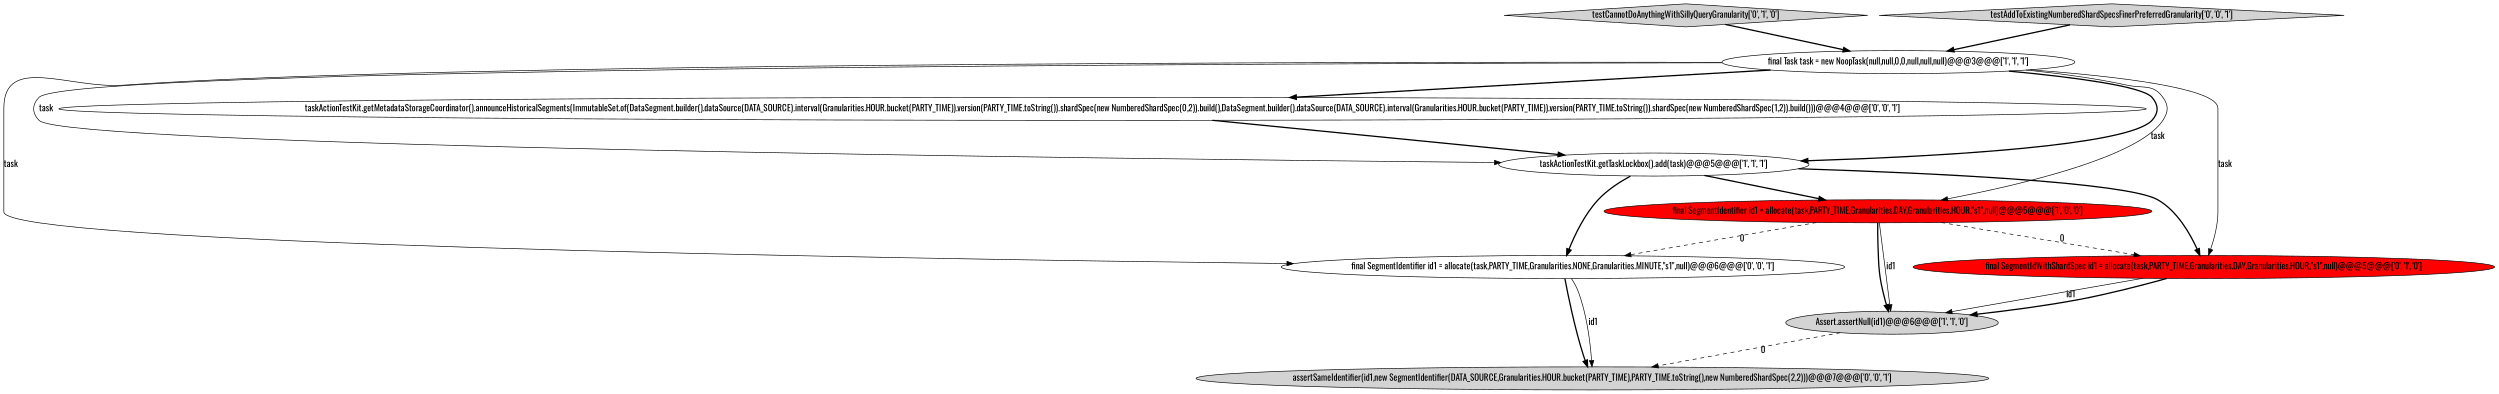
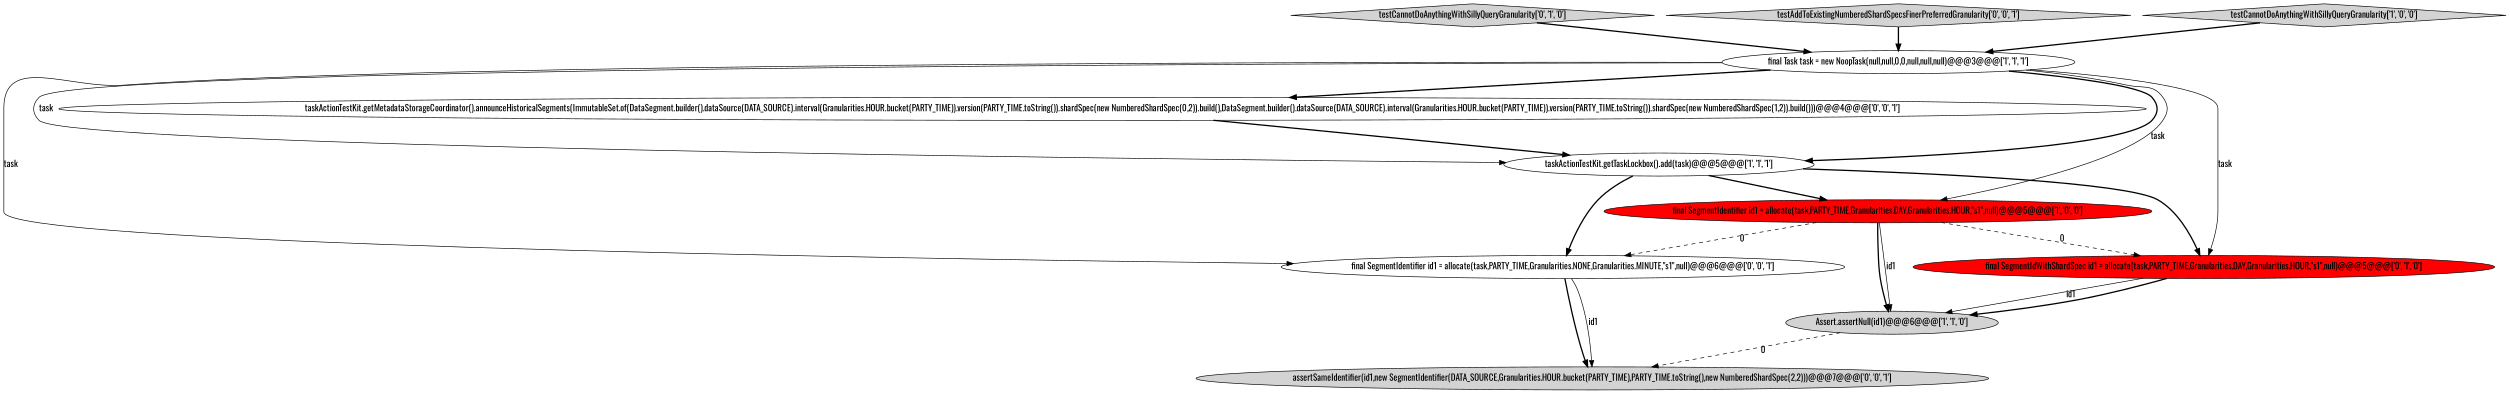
none -> (2324, 15)
